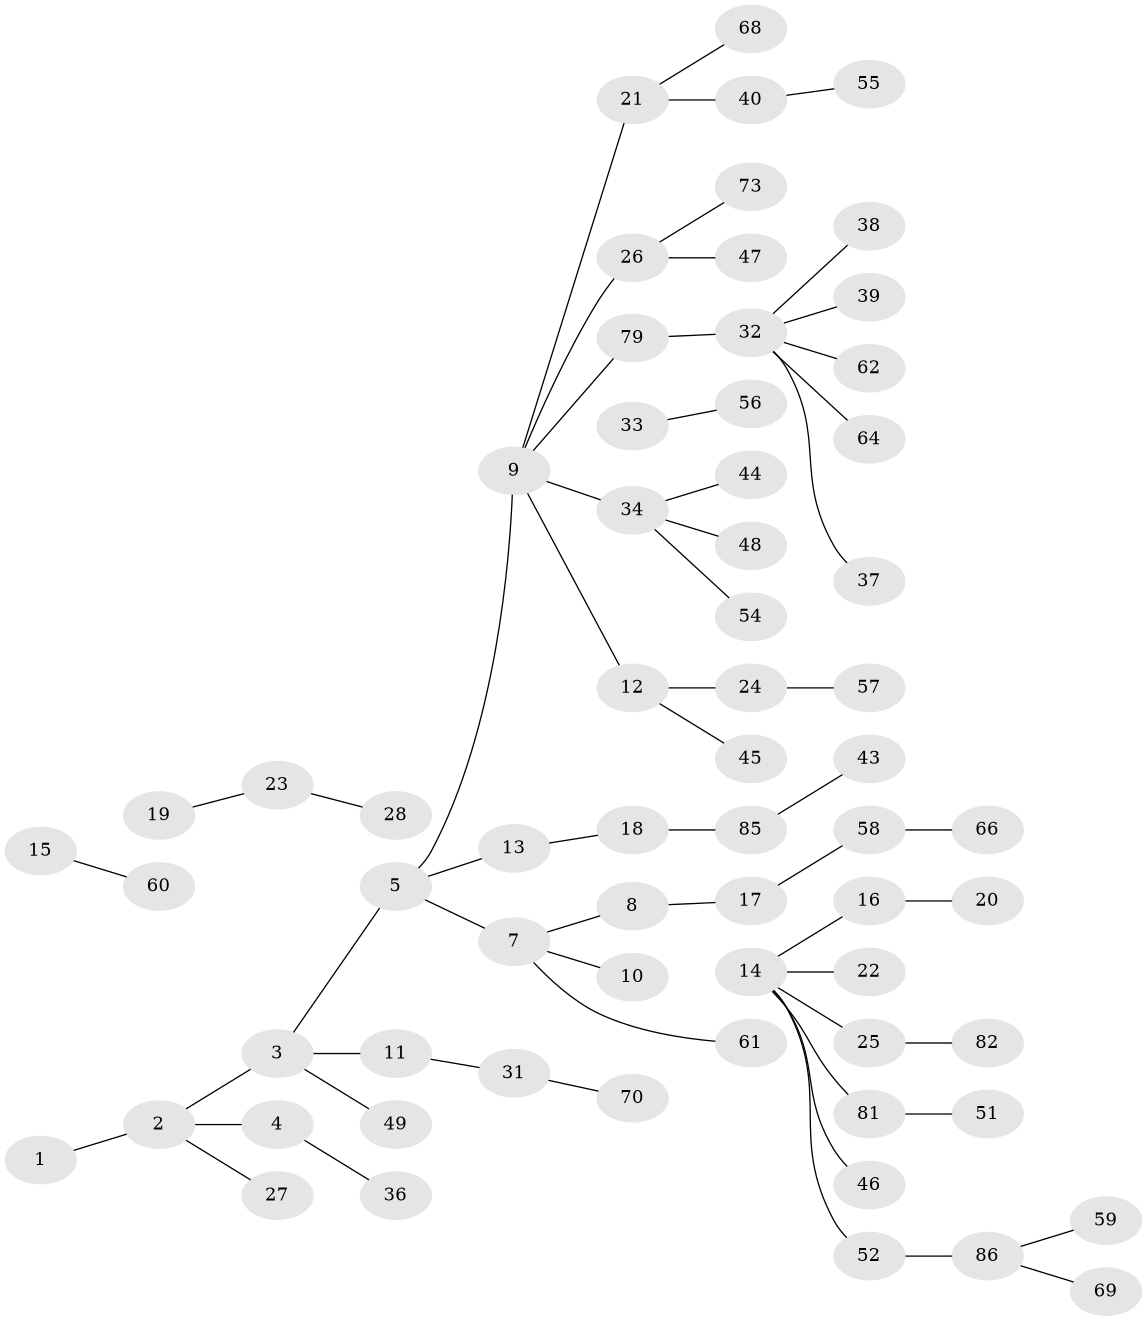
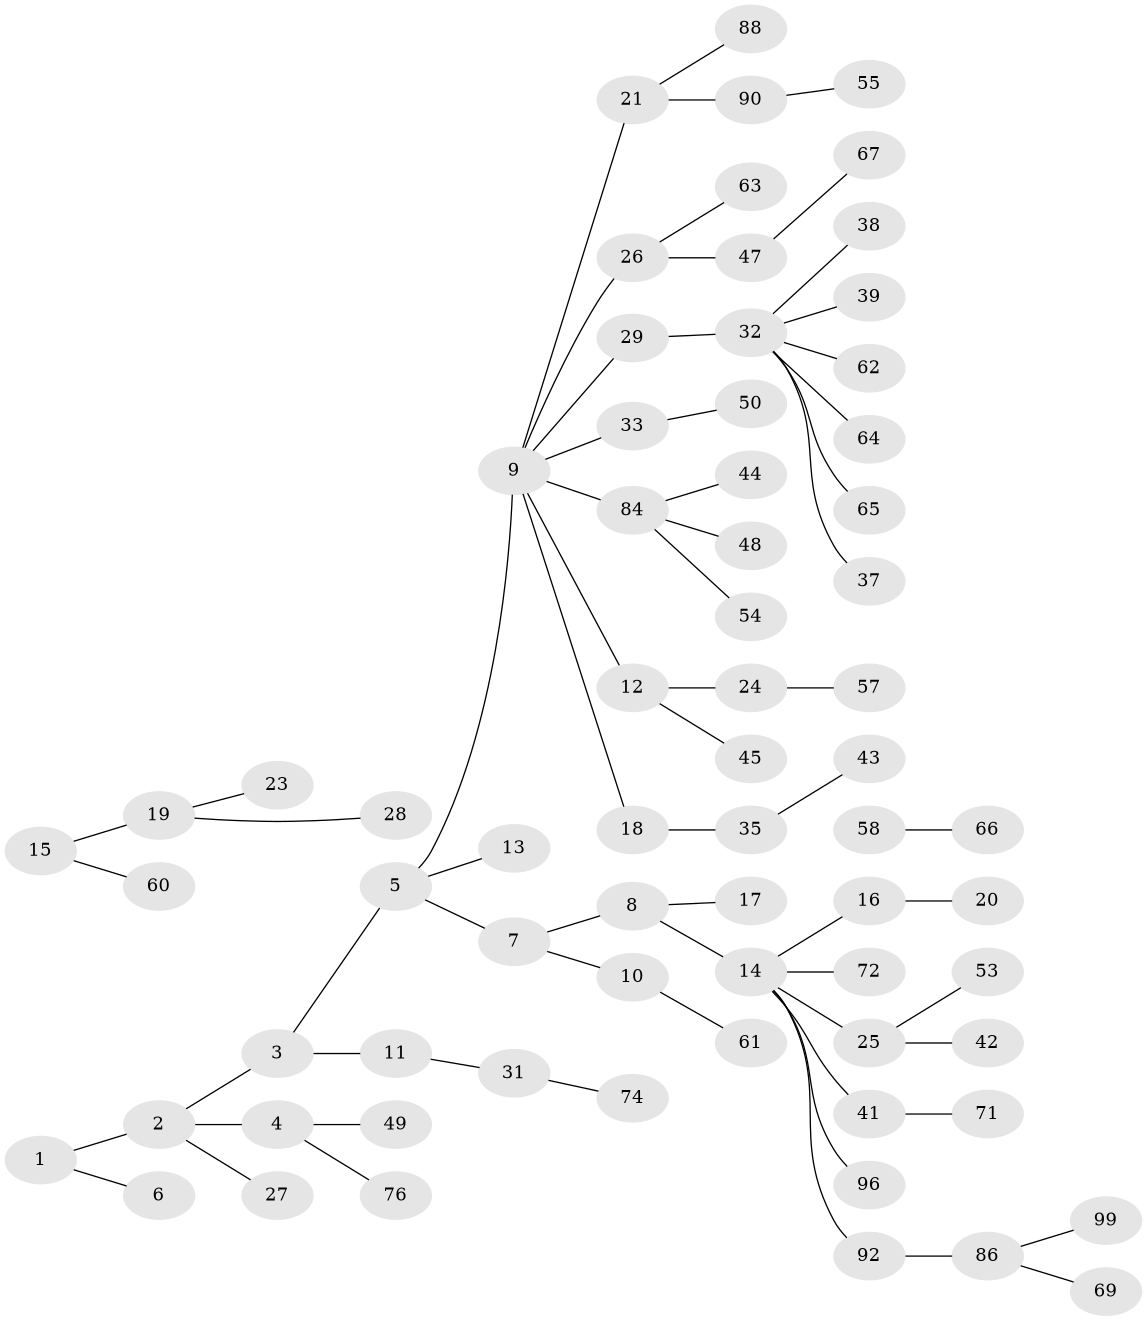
(751, 29) -> (751, 29)
(751, 100) -> (751, 100)
none -> (869, 155)
(751, 187) -> (751, 187)
(633, 338) -> (633, 338)
(751, 404) -> (751, 404)
none -> (573, 449)
(633, 510) -> (633, 510)
none -> (869, 510)
(337, 800) -> (278, 821)
(751, 830) -> (751, 830)
none -> (100, 833)
(573, 839) -> (573, 650)
(810, 865) -> none
none -> (692, 939)
(869, 972) -> (869, 972)
none -> (988, 972)
(616, 1021) -> (692, 1010)
(988, 1043) -> (988, 1043)
(337, 1089) -> (337, 1125)
(633, 1098) -> (633, 1098)
(869, 1114) -> (869, 1114)
(988, 1114) -> (988, 1114)
(869, 1185) -> (869, 1185)
none -> (159, 1196)
(396, 1196) -> (396, 1196)
(1106, 1221) -> (1106, 1221)
(869, 1256) -> (869, 1256)
